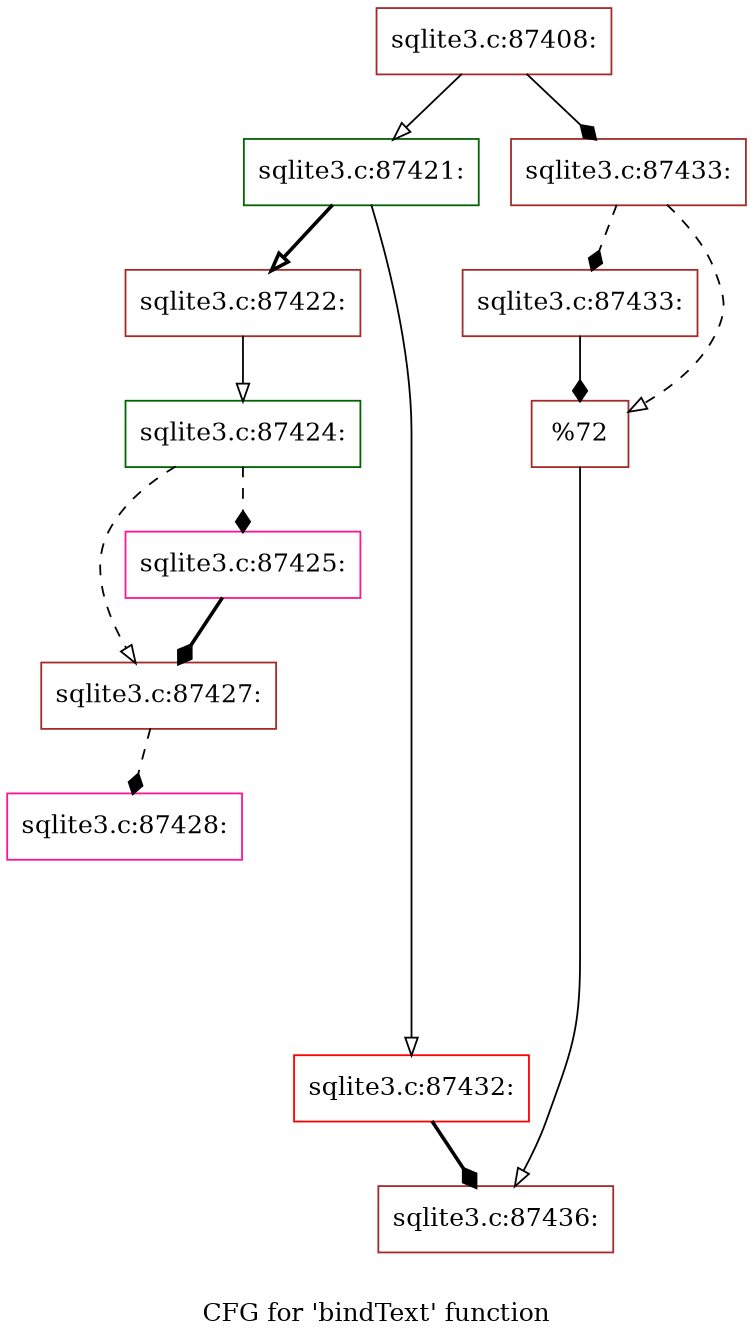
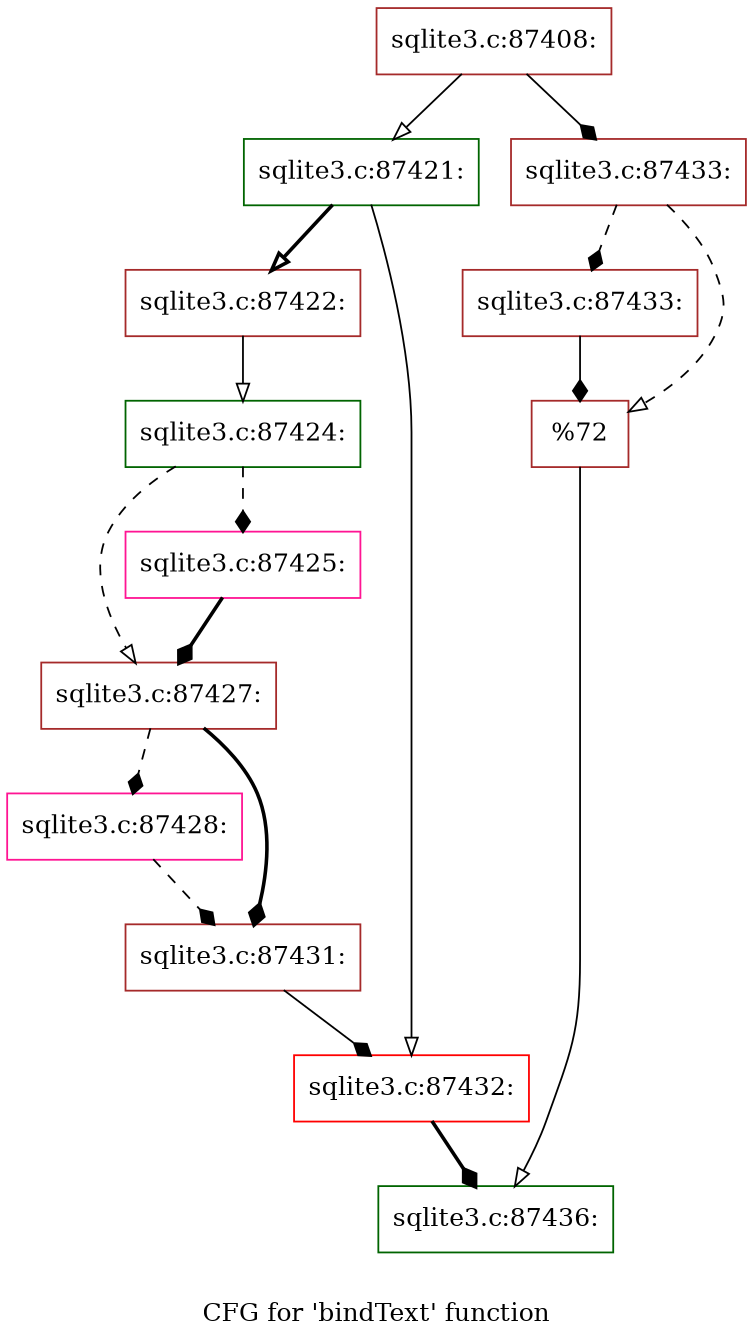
none -> (243, 957)
(496, 1219) -> (496, 1219)
